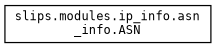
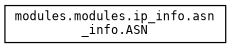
(108, 24) -> (115, 24)
